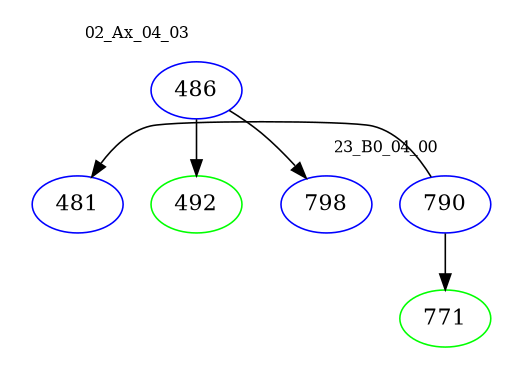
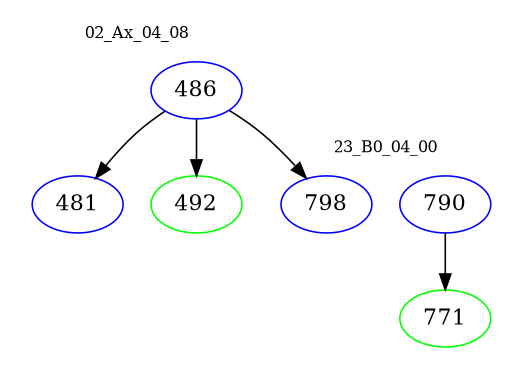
(137, 34) -> (137, 34)
(270, 122) -> (133, 136)
